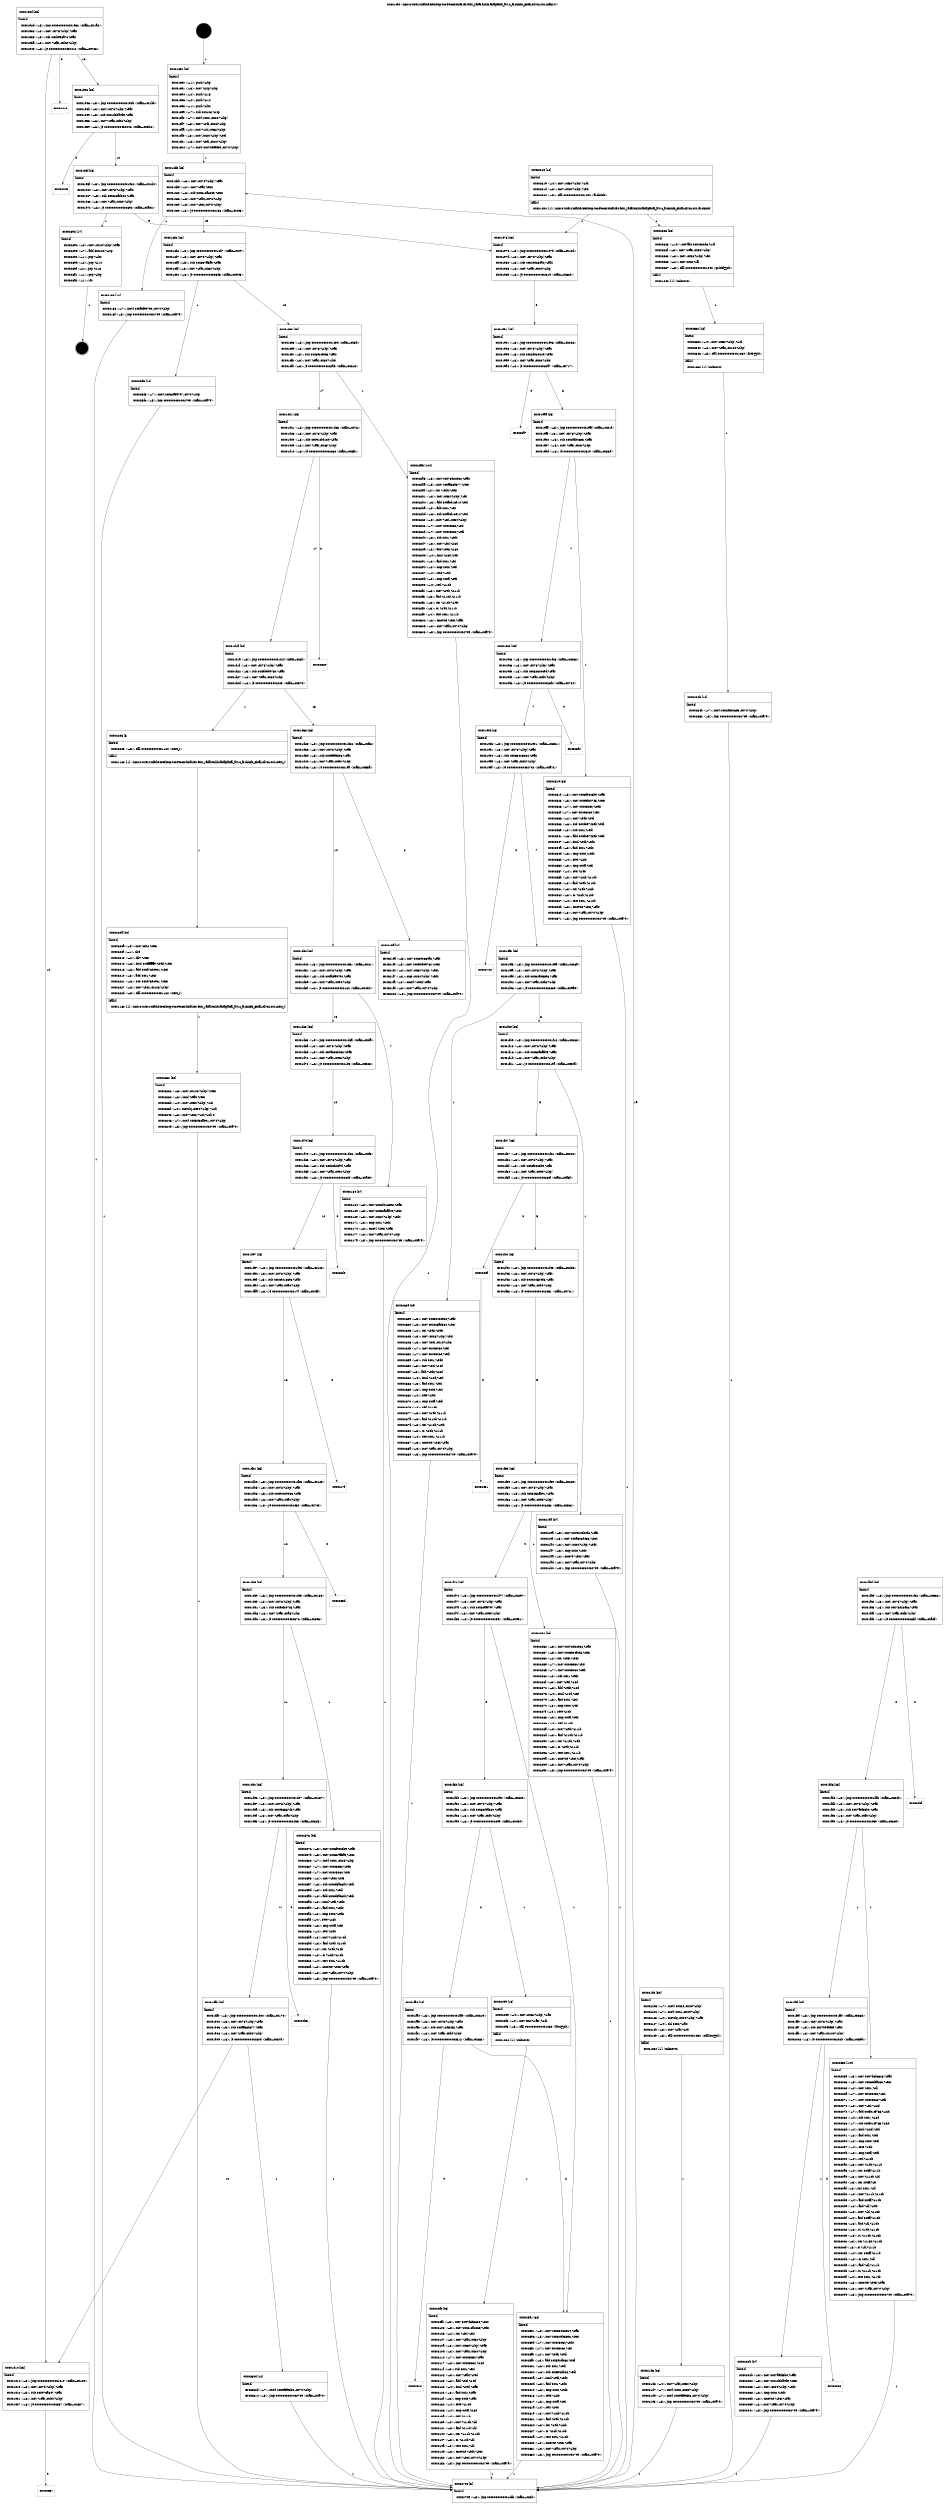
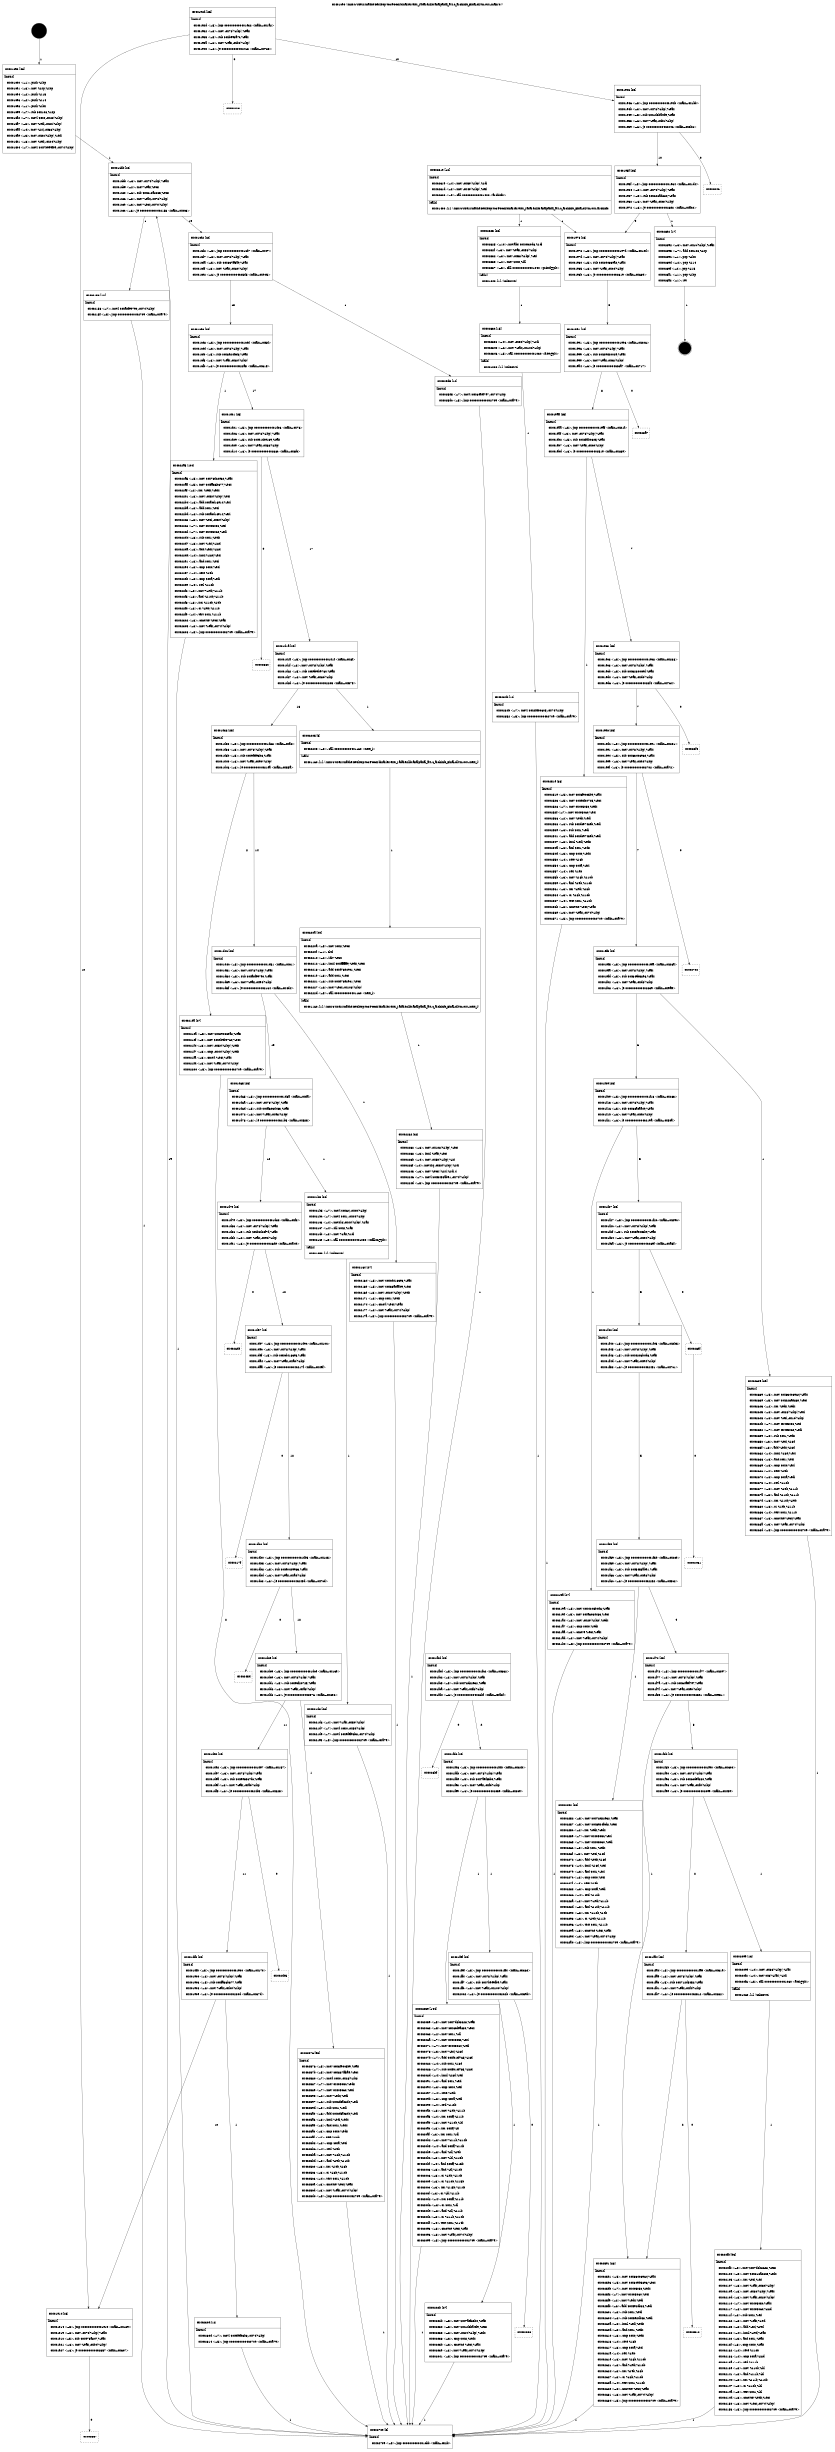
none -> (305, 1158)
none -> (289, 1734)
